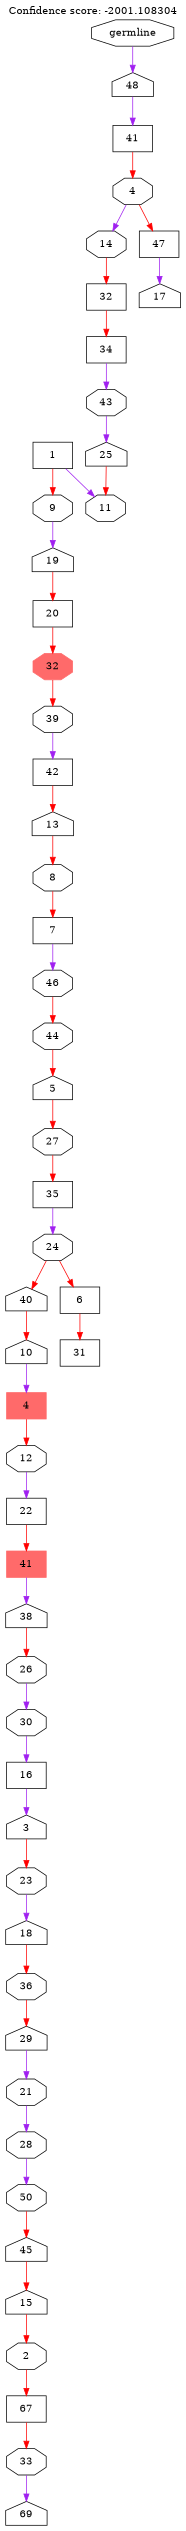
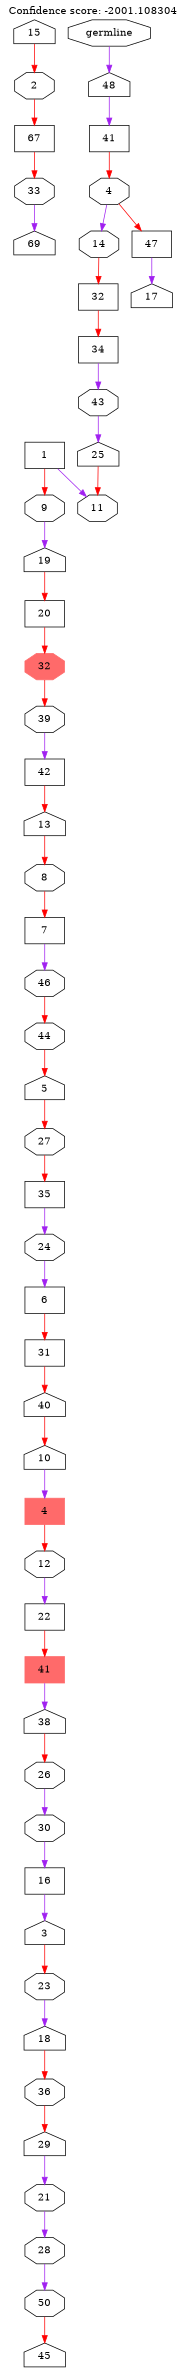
(65, 1271) -> (45, 1270)
(41, 1272) -> (45, 1376)
(26, 2272) -> none
